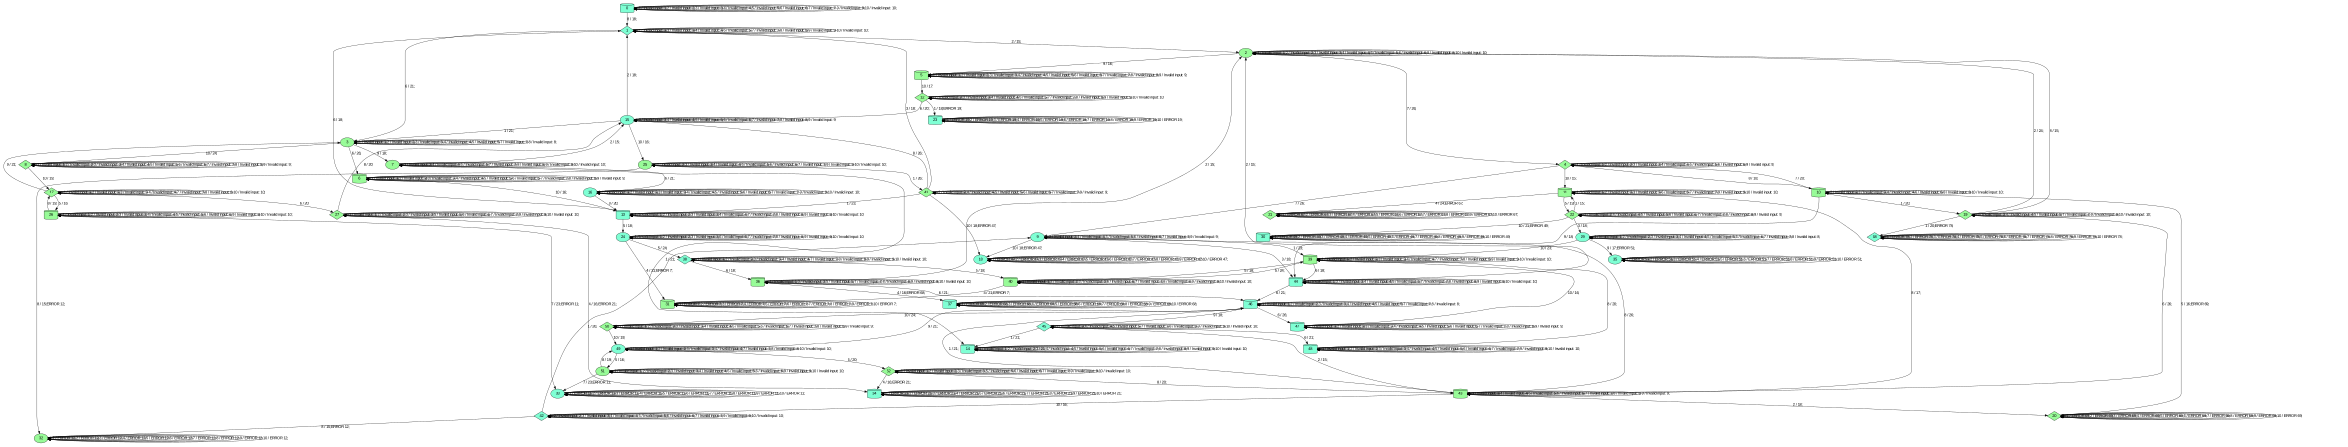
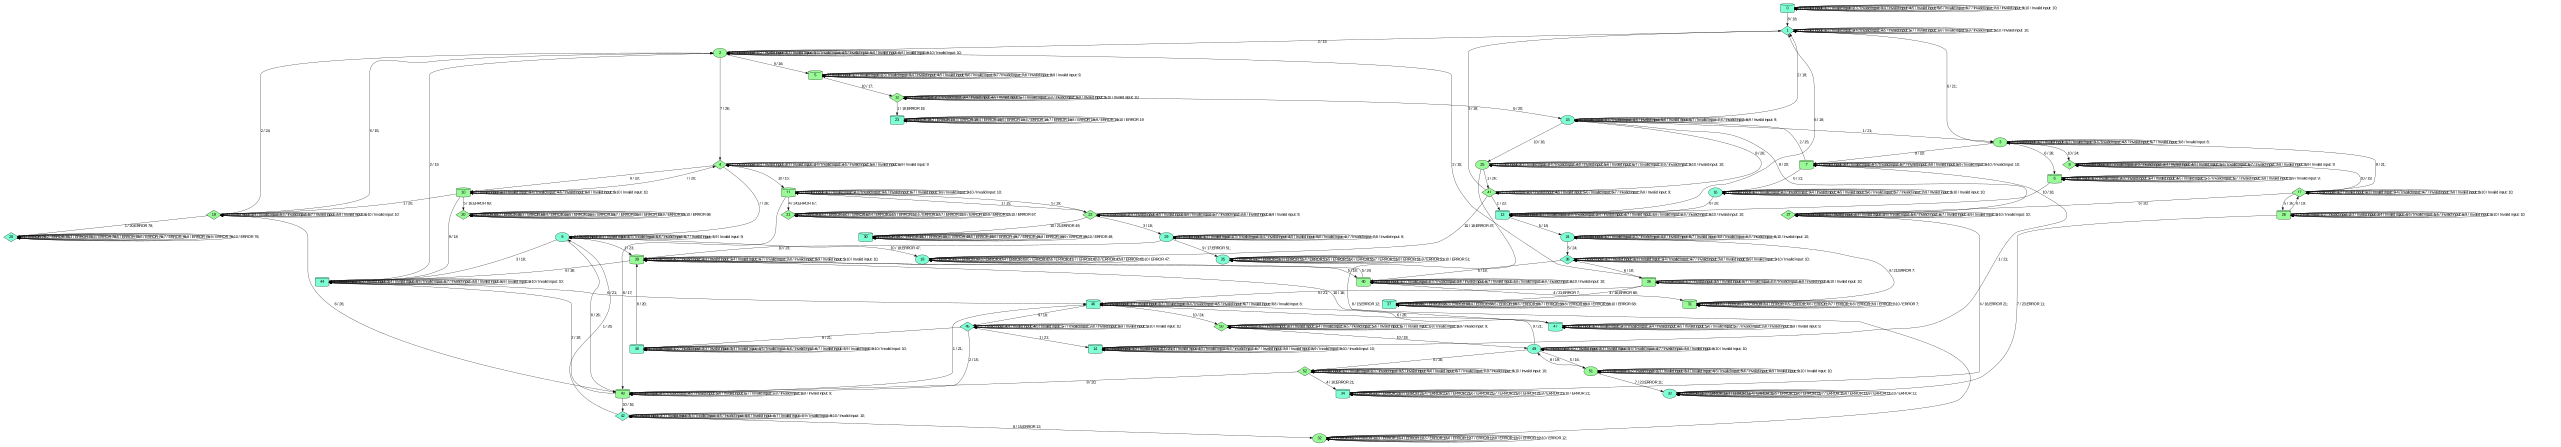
(393, 165) -> (1806, 165)
(1875, 237) -> (11, 237)
(1756, 405) -> (513, 293)
